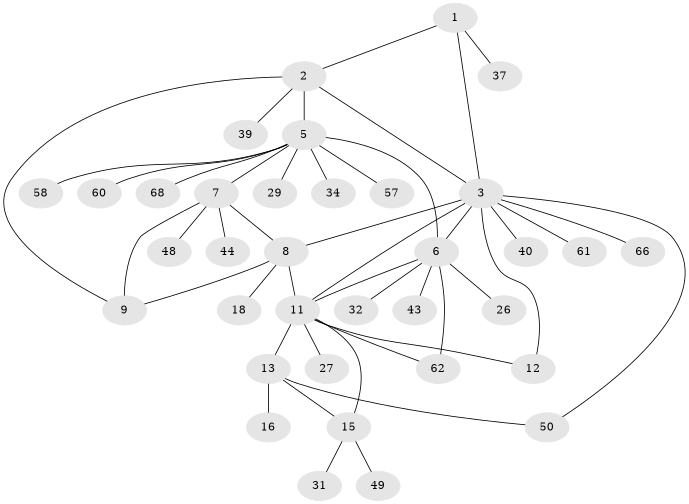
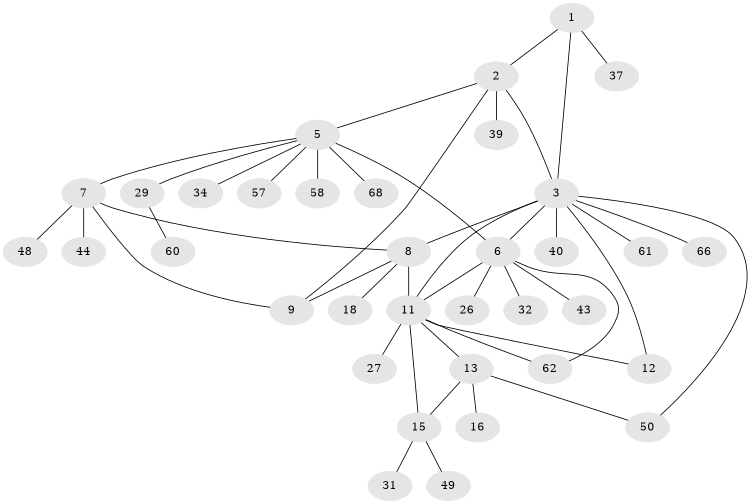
(163, 170) -> (159, 226)
